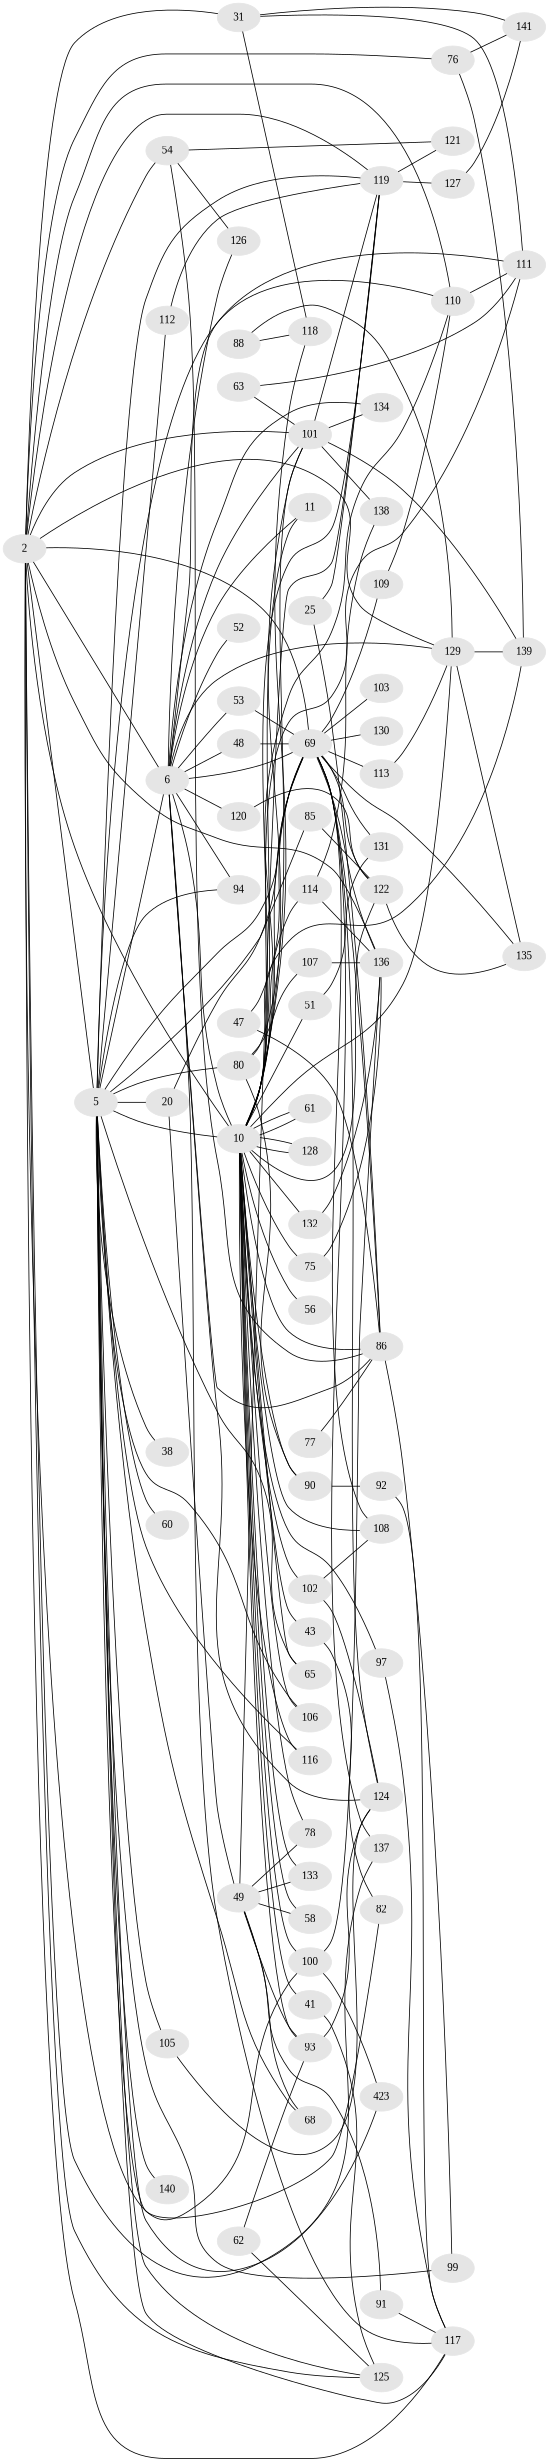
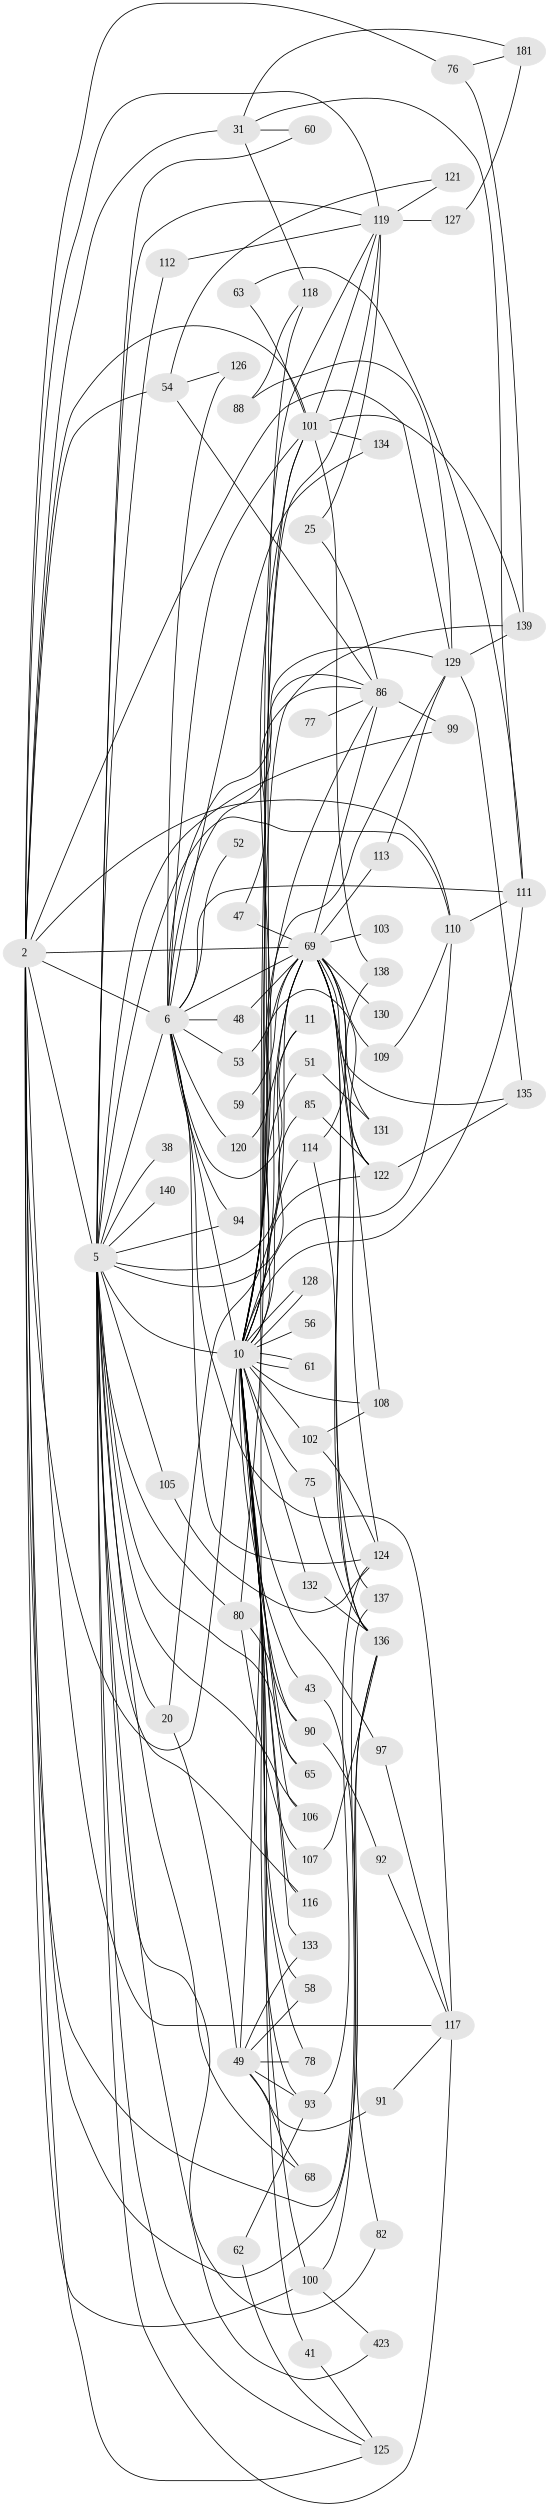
(524, 27) -> (524, 52)
none -> (275, 130)
none -> (239, 1106)
